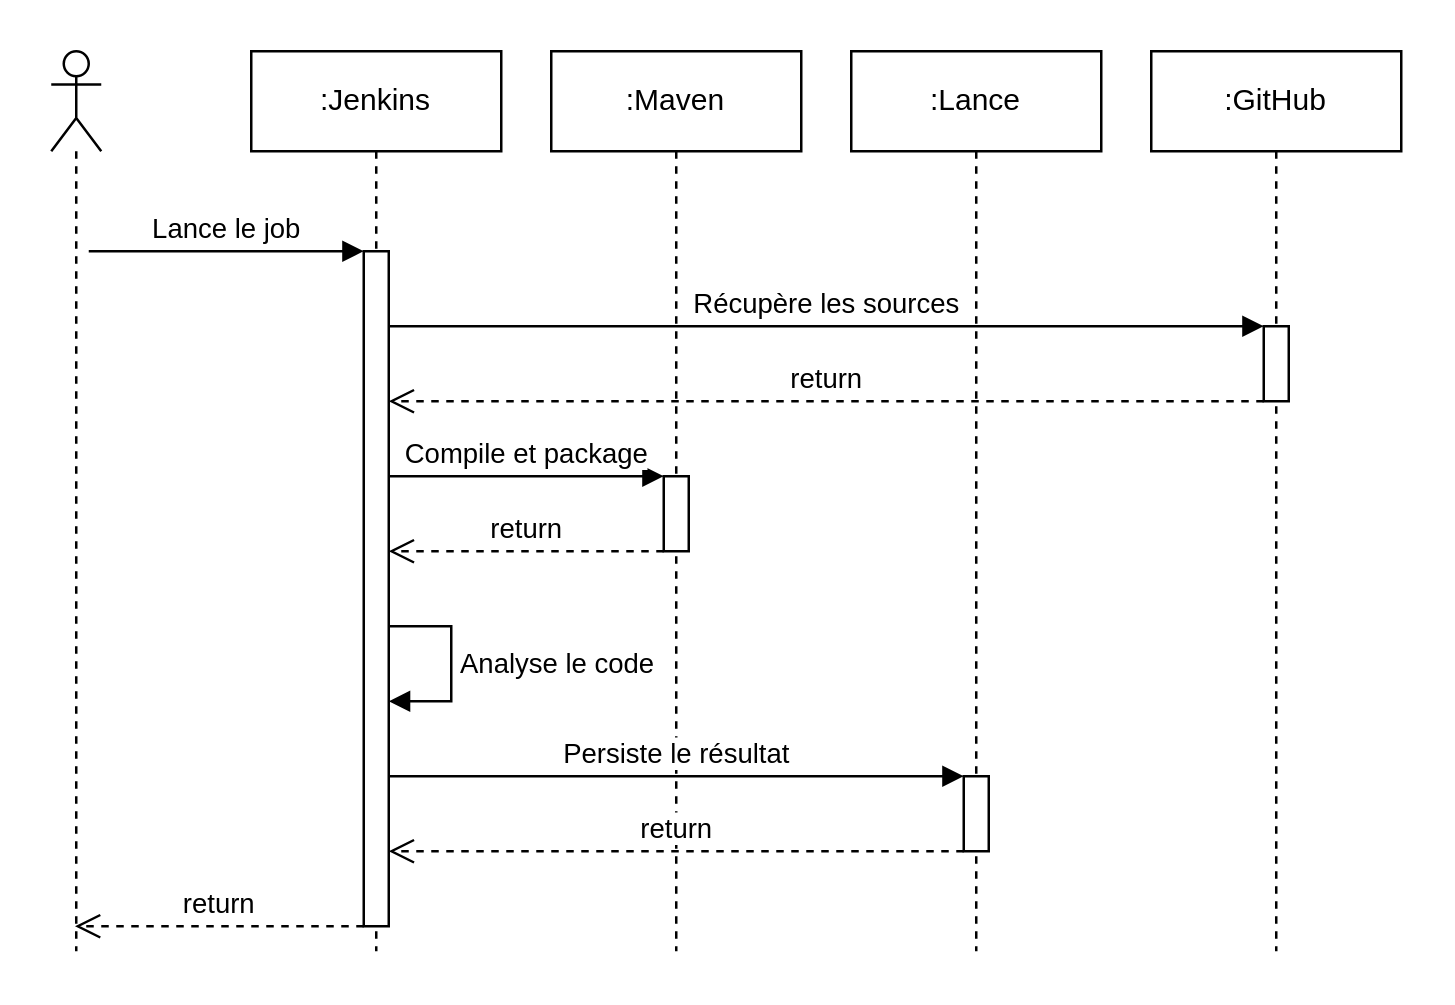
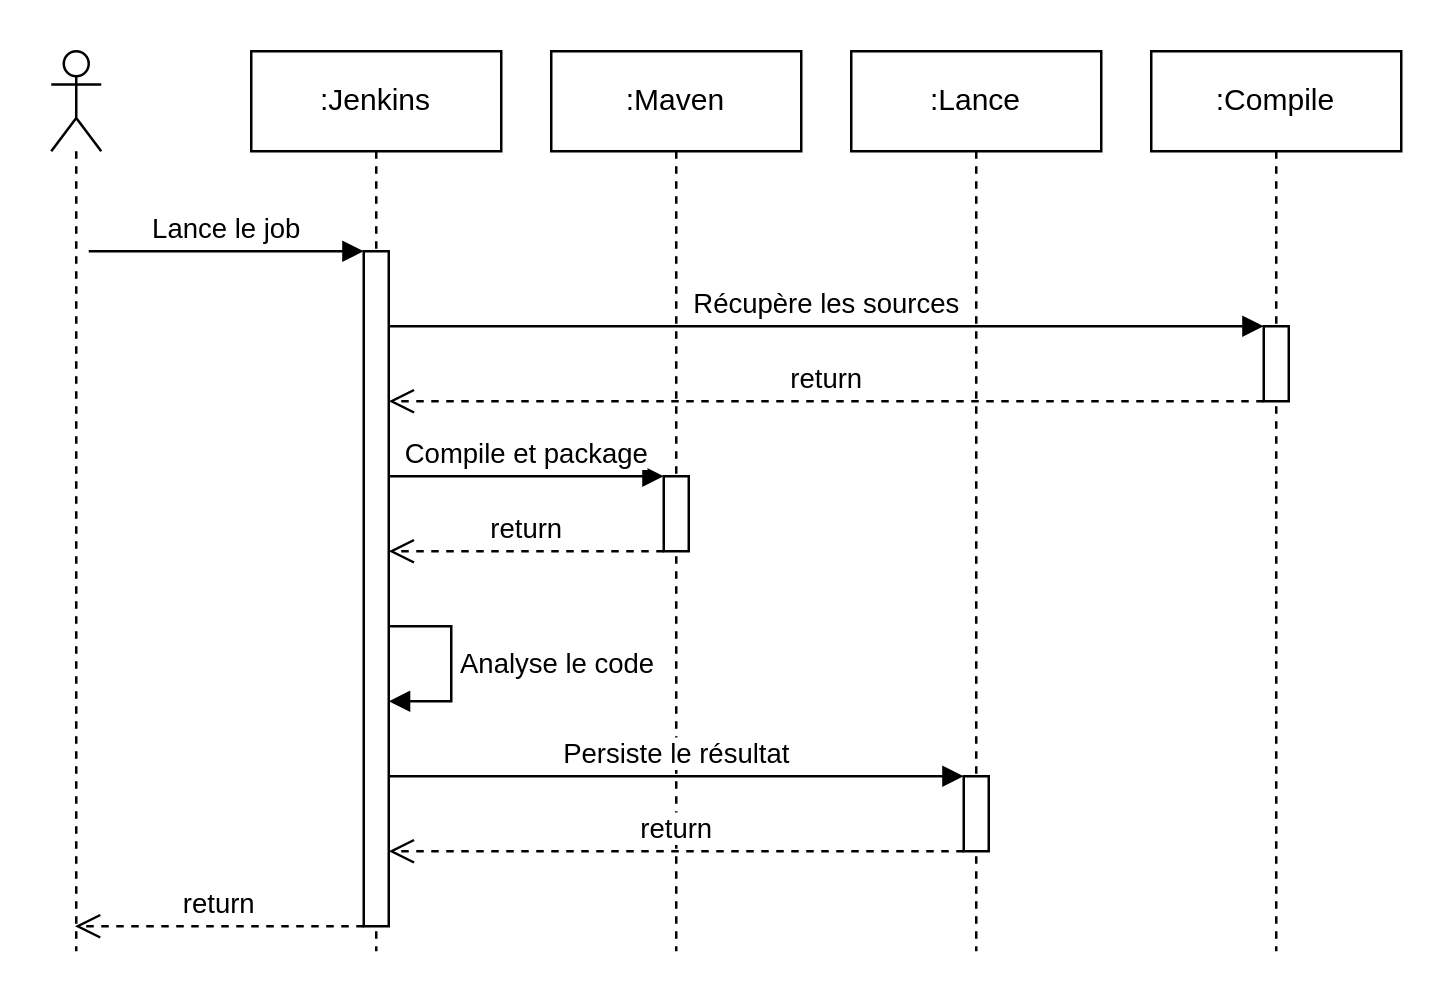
(1276, 101) -> (1276, 101)
